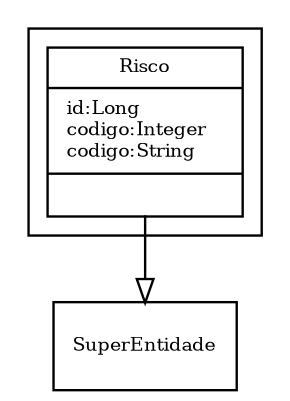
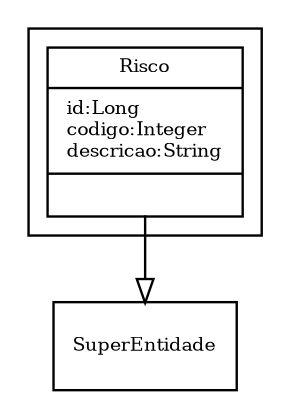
(132, 151) -> (145, 151)
